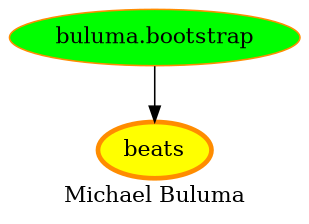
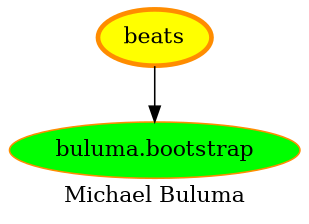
(155, 86) -> (155, 86)
